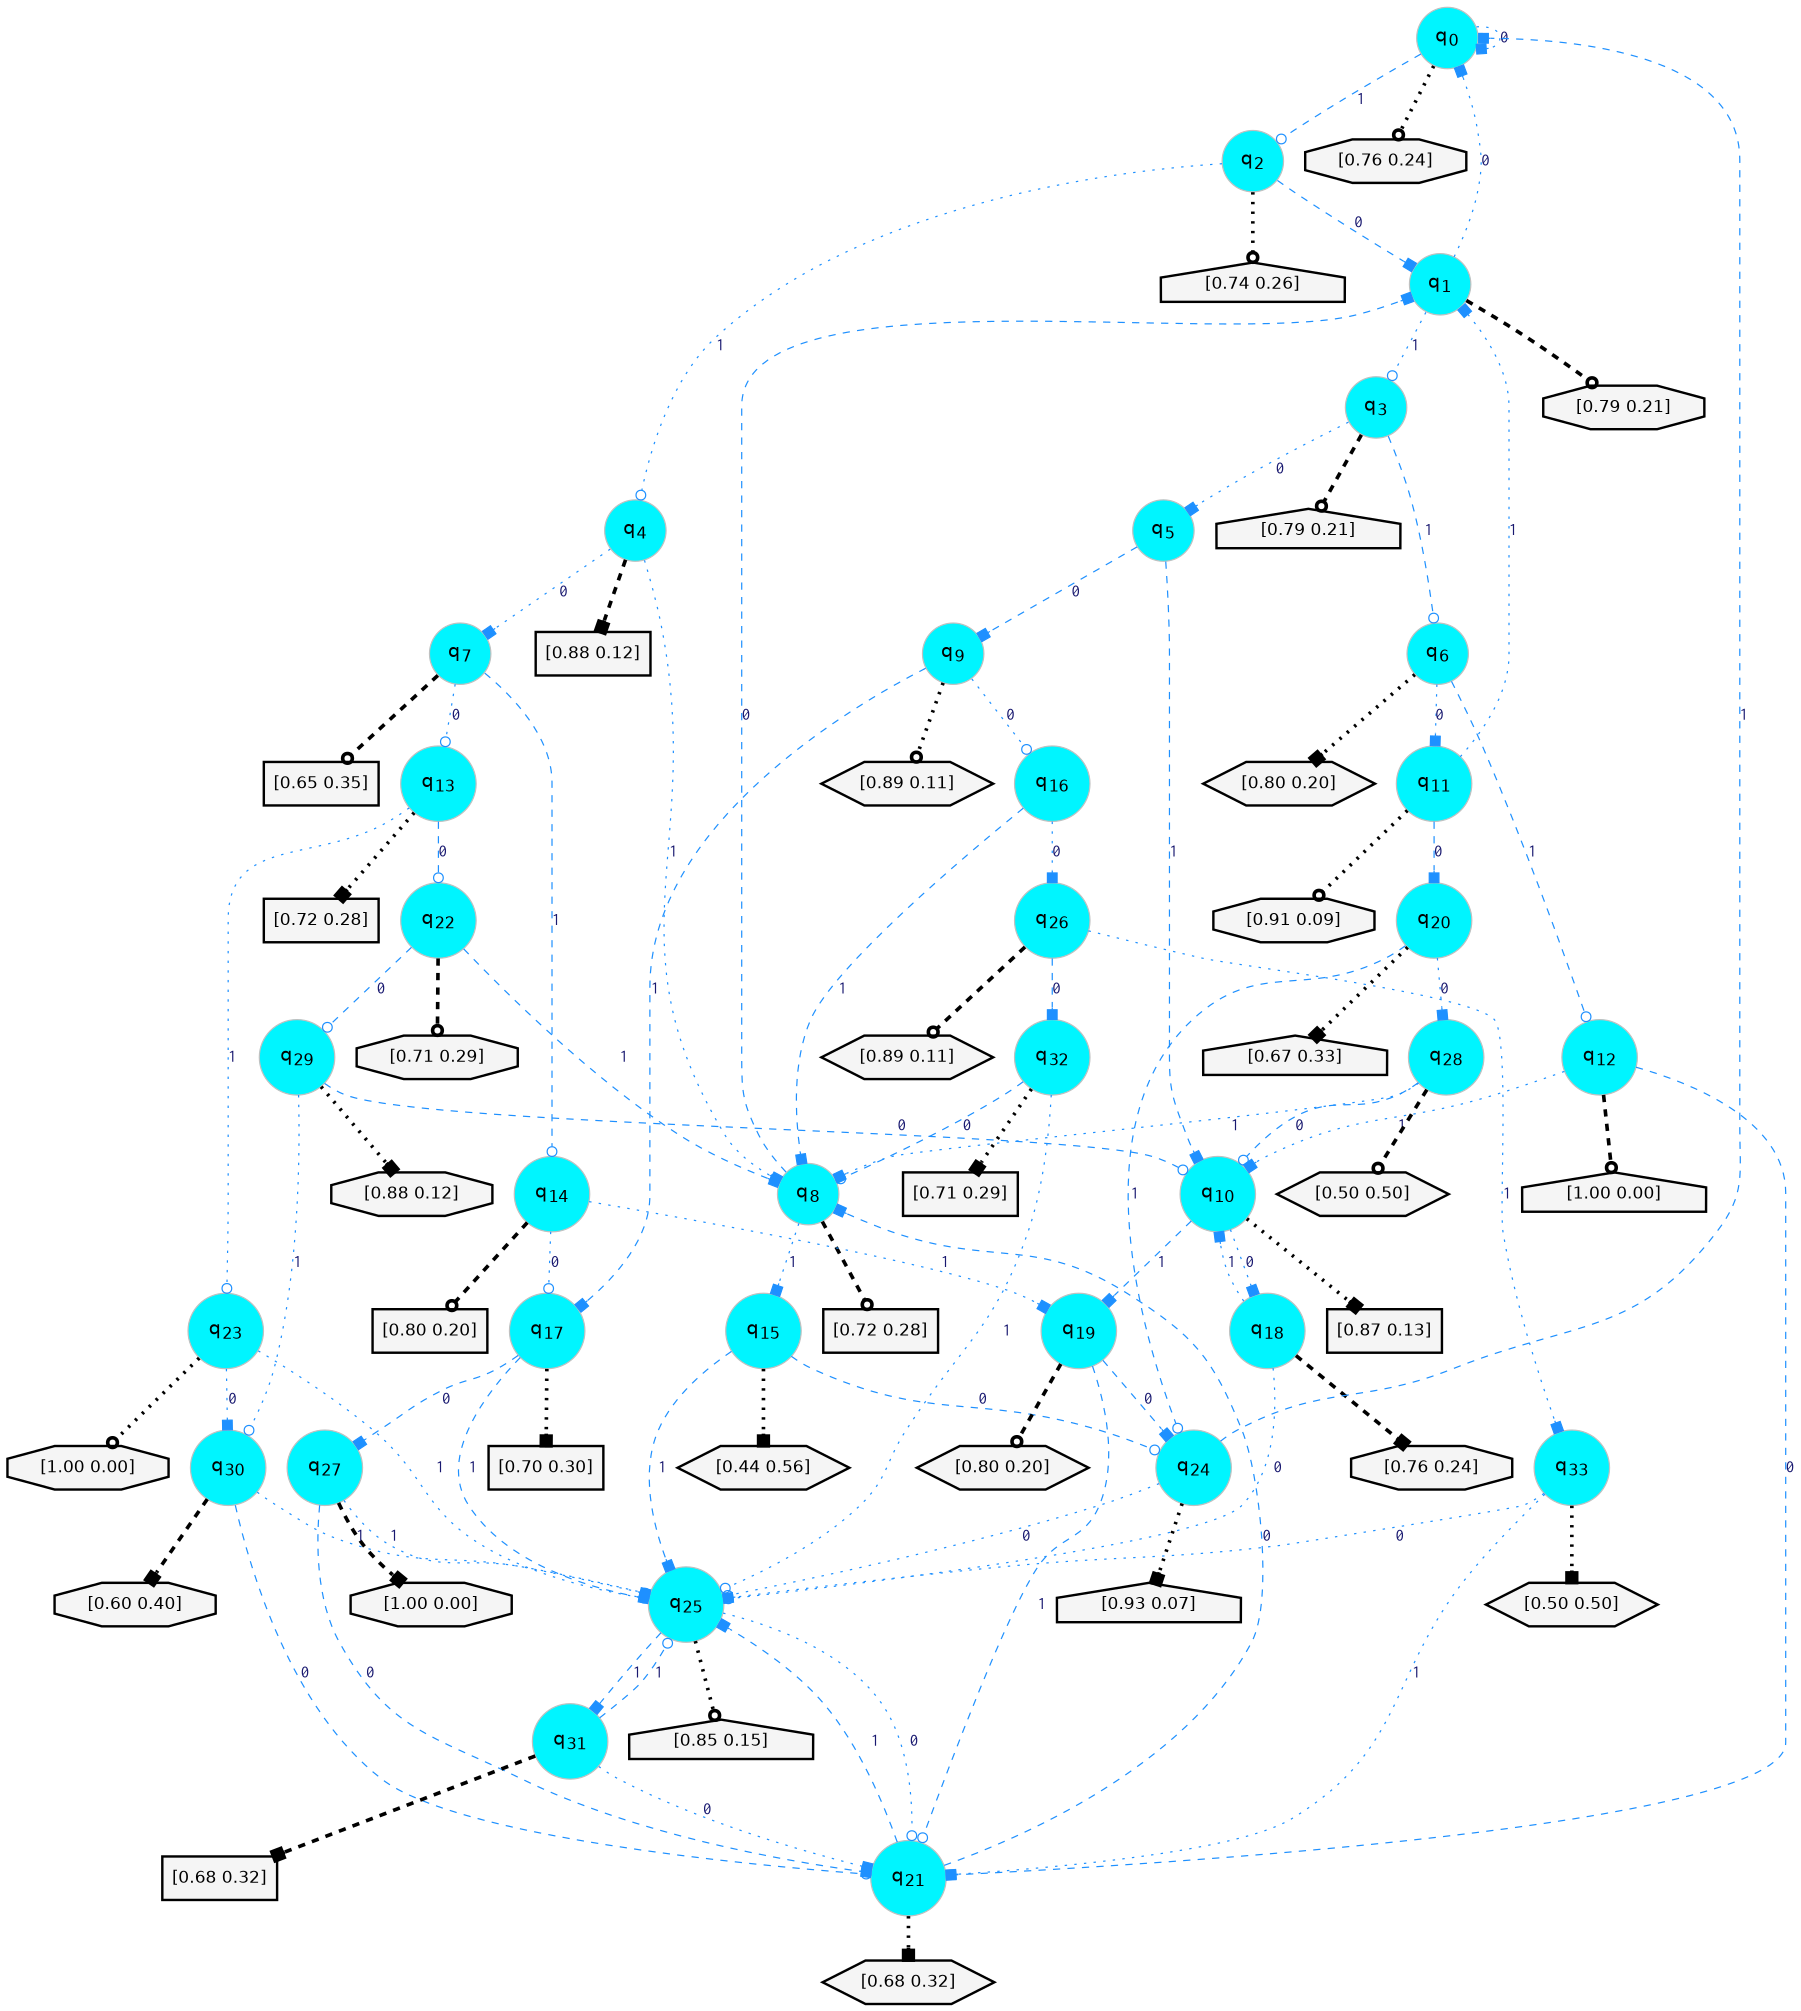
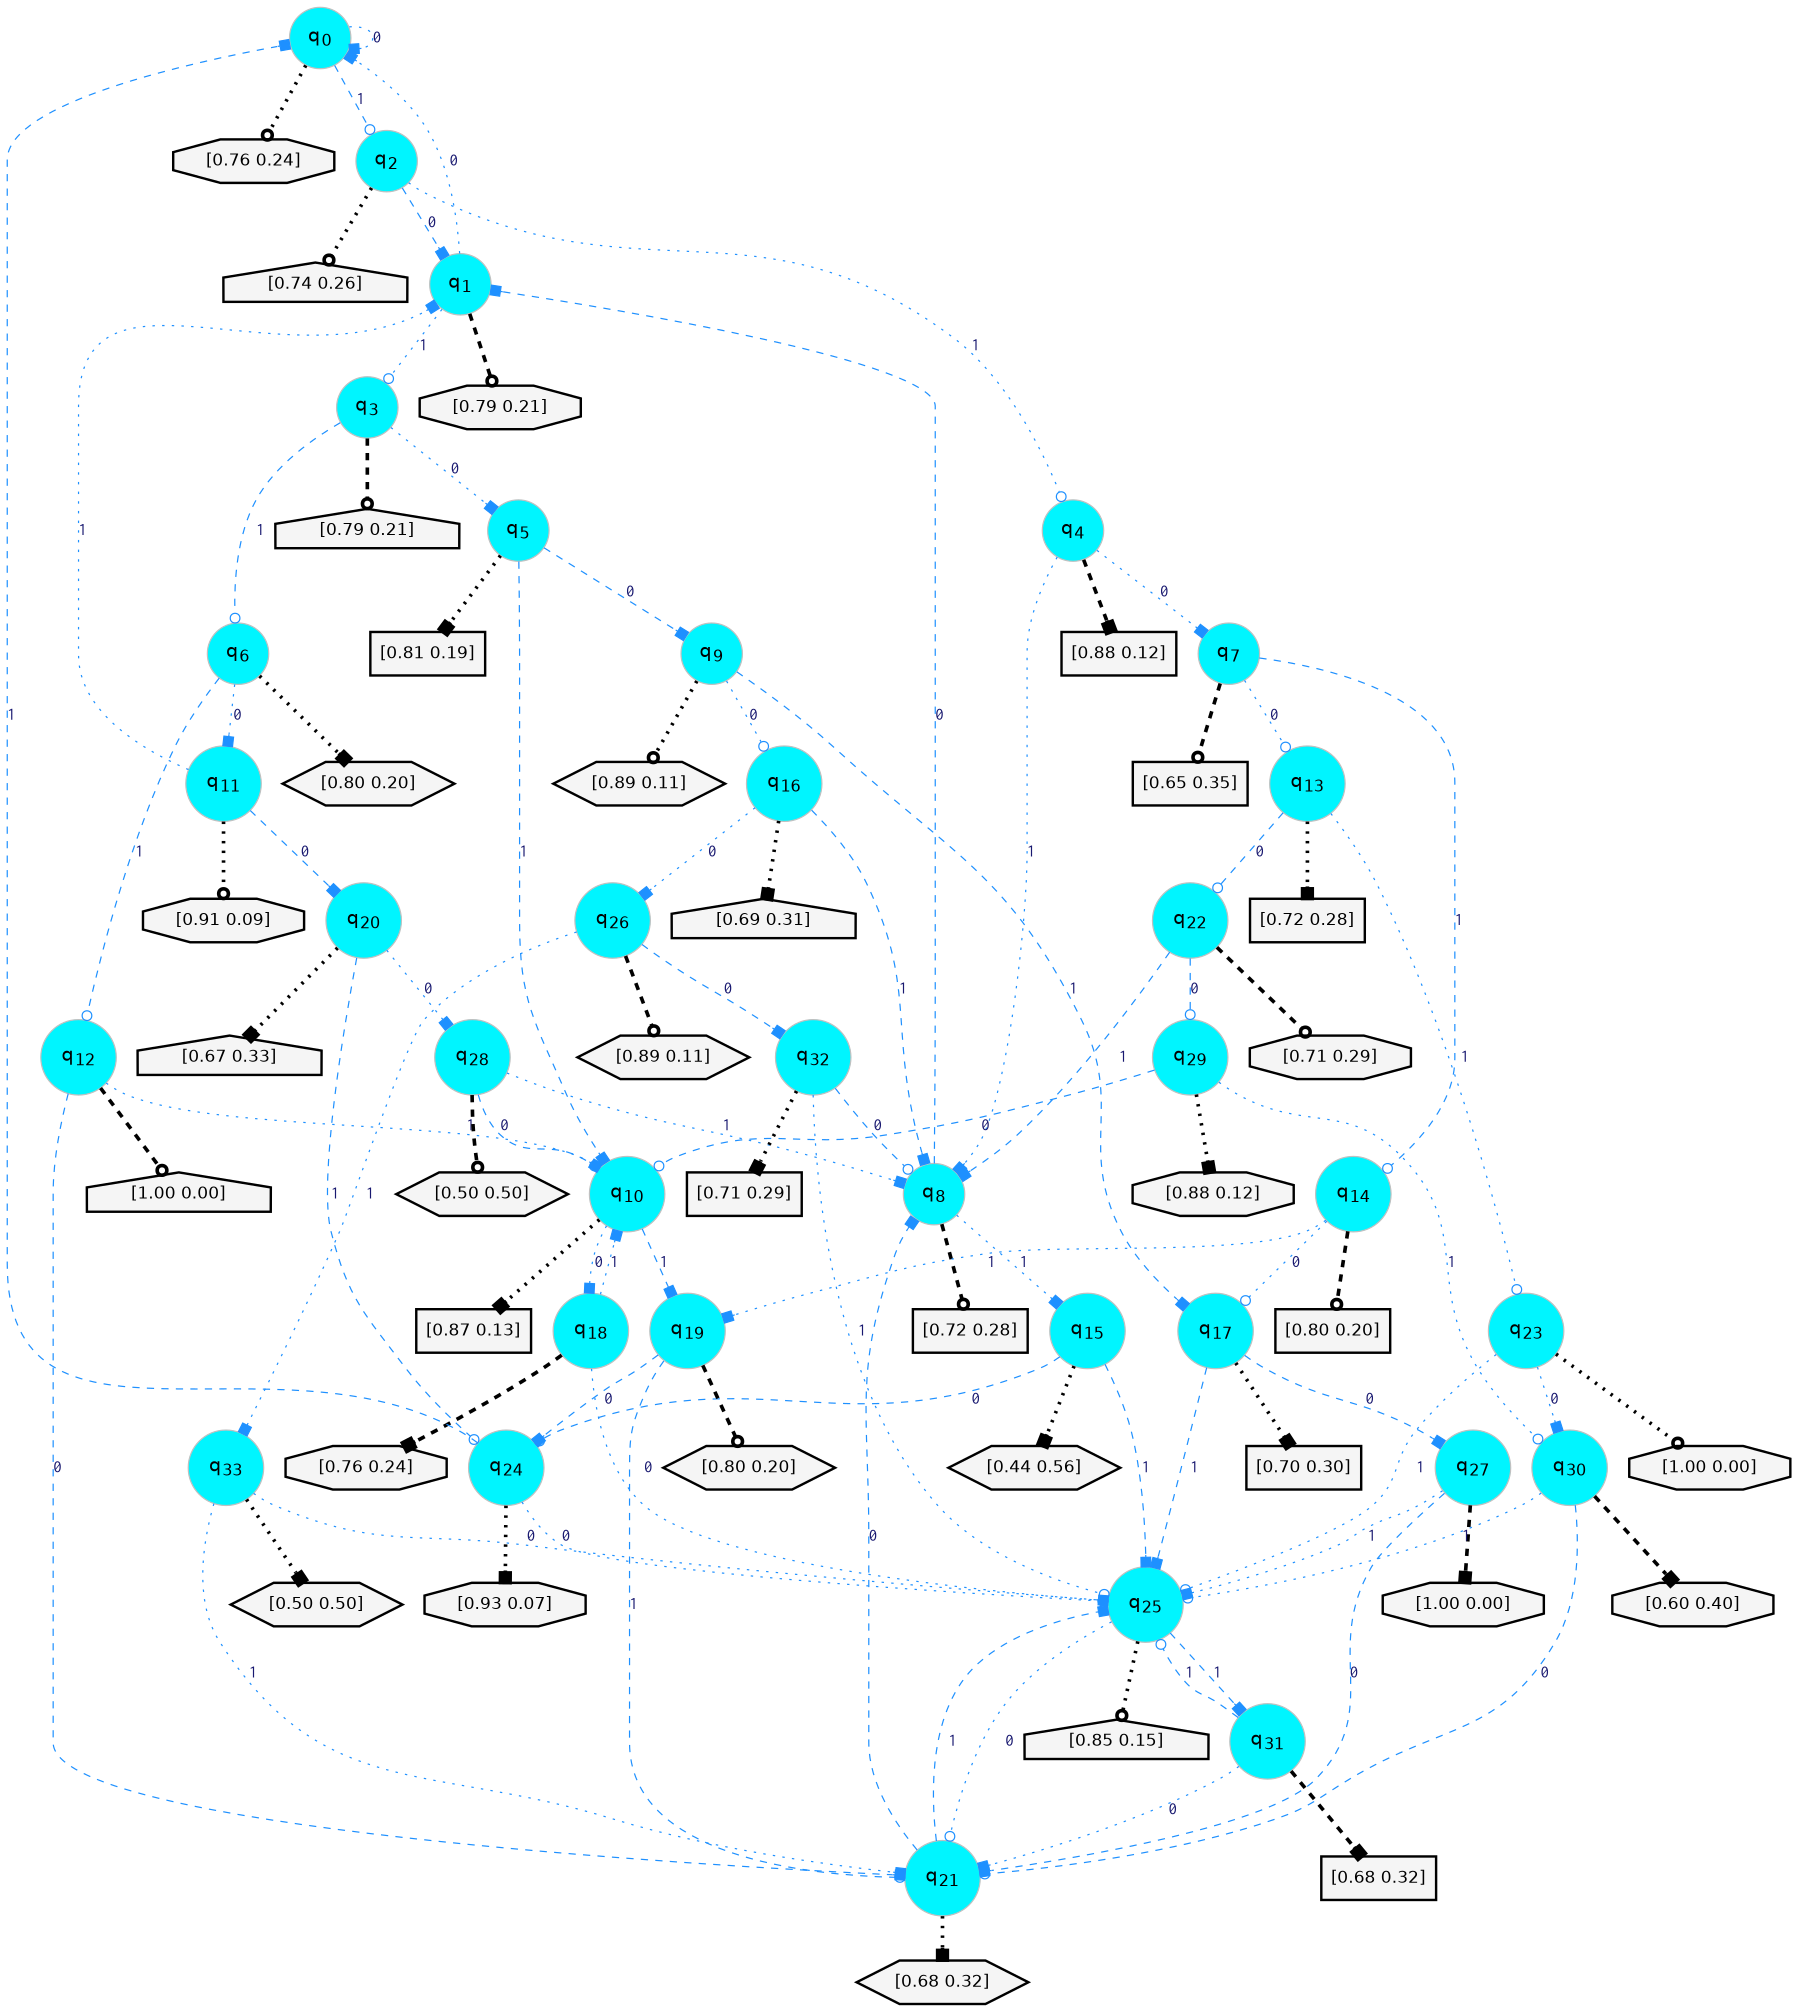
none -> (428, 654)
none -> (764, 921)
(1149, 1605) -> (505, 1605)
